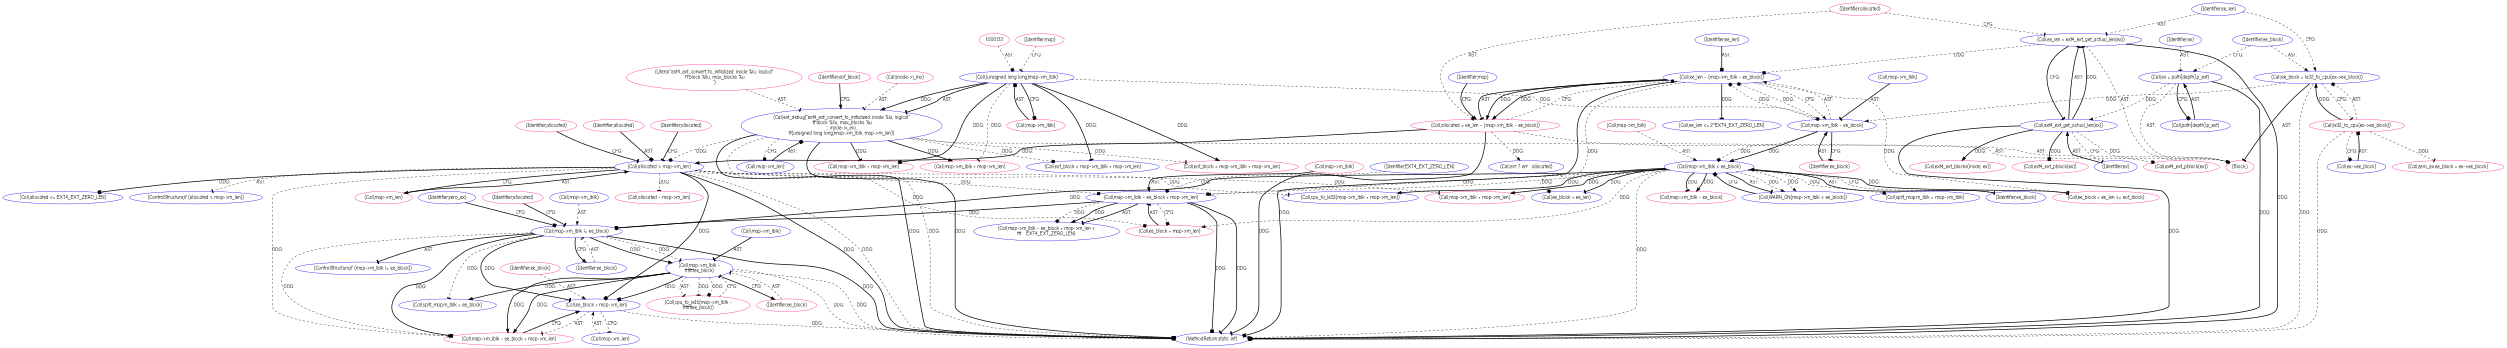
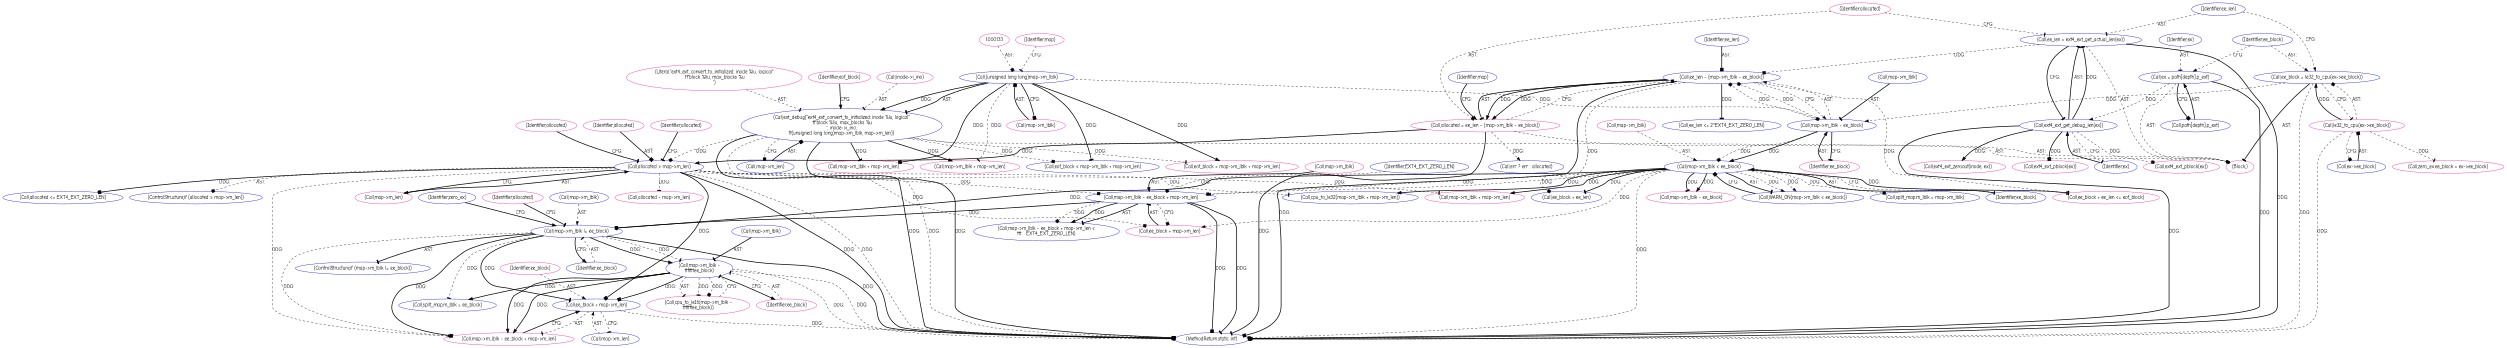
(2069, 126) -> (2069, 126)
(1958, 167) -> (1958, 167)
(414, 170) -> (414, 170)
(509, 214) -> (509, 214)
